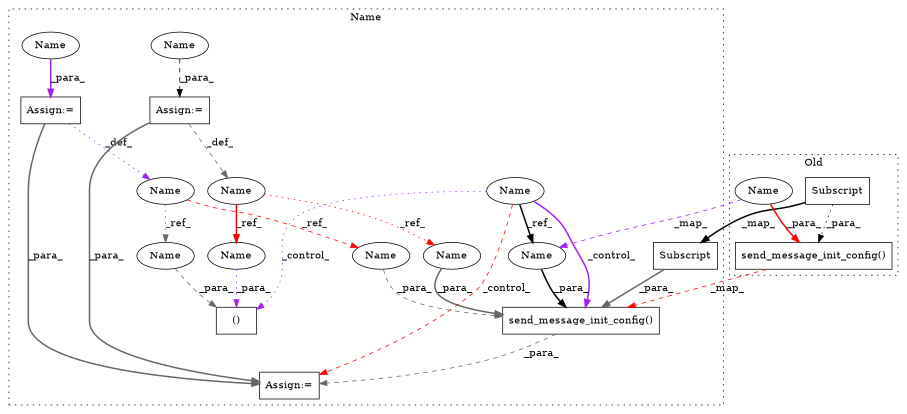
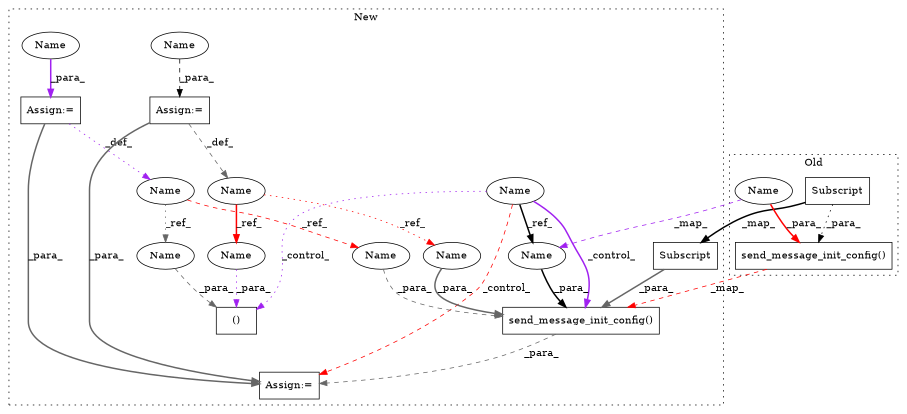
(366, 18) -> (366, 18)
